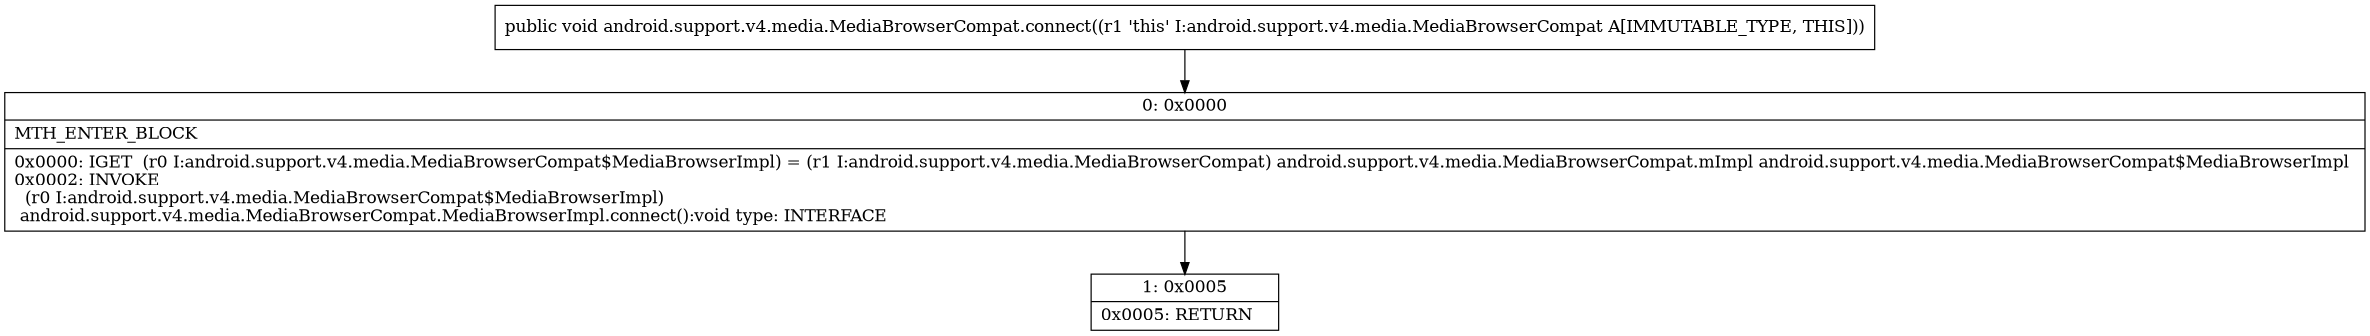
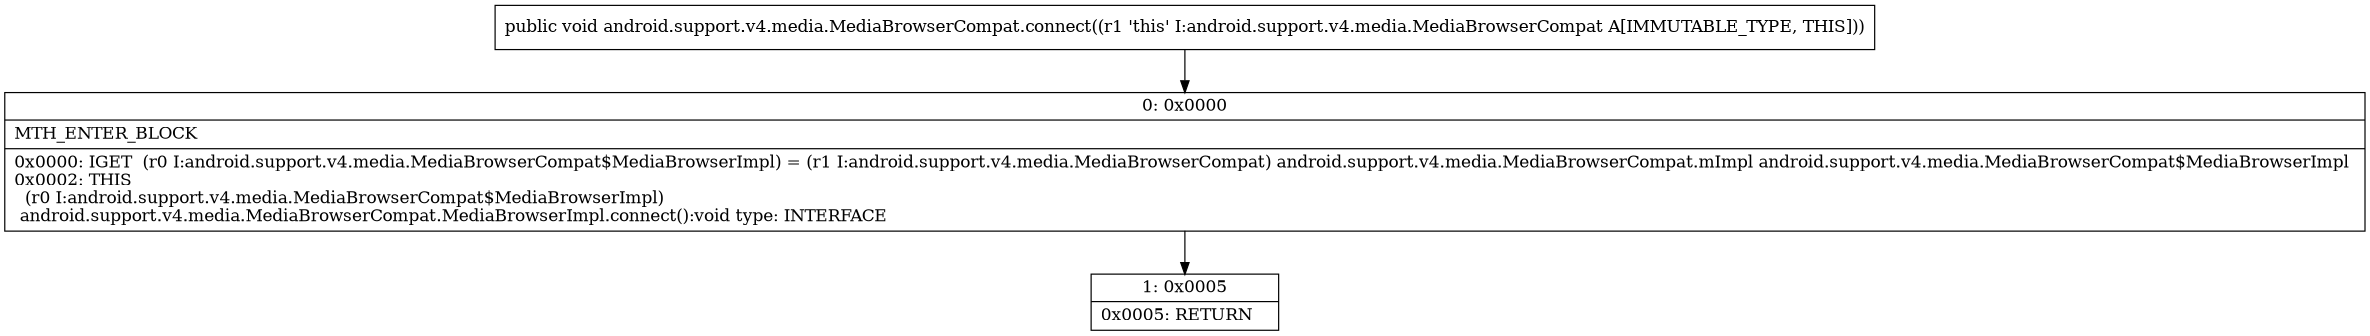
(93, 180) -> (79, 180)
